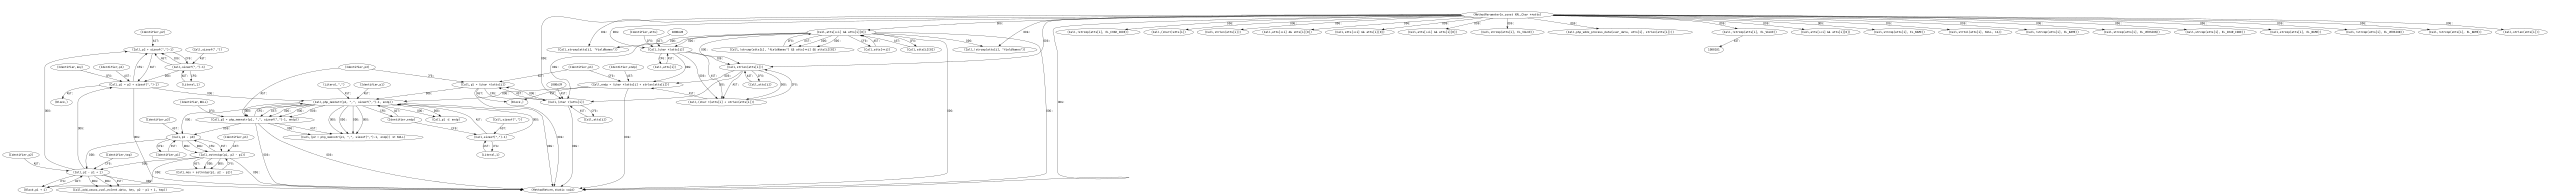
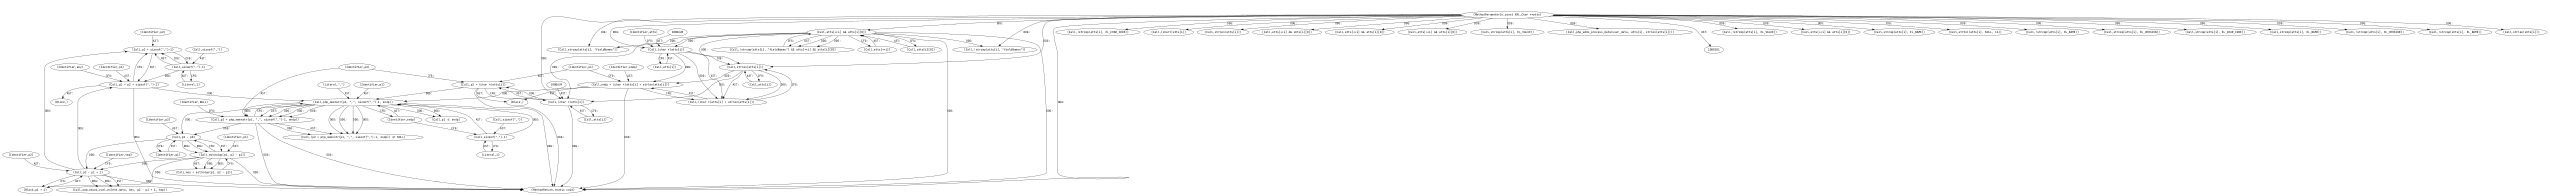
(1732, 41) -> (1633, 21)
none -> (666, 95)
